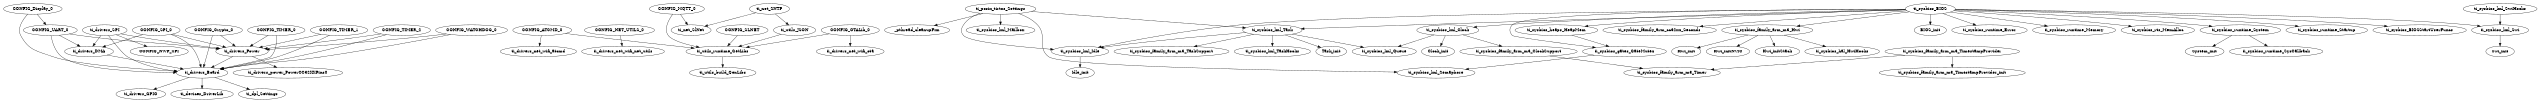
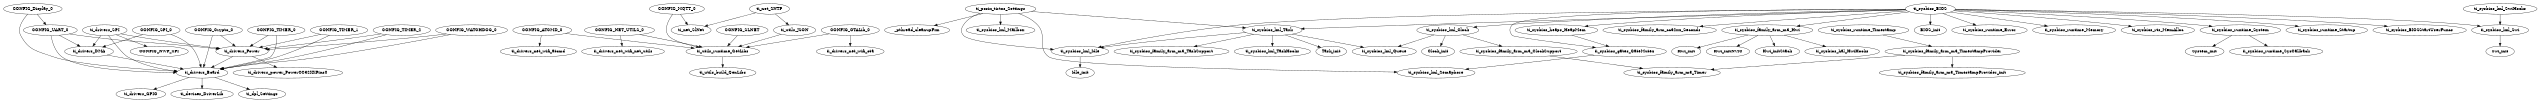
none -> (1863, 30)
(197, 40) -> none
none -> (669, 40)
